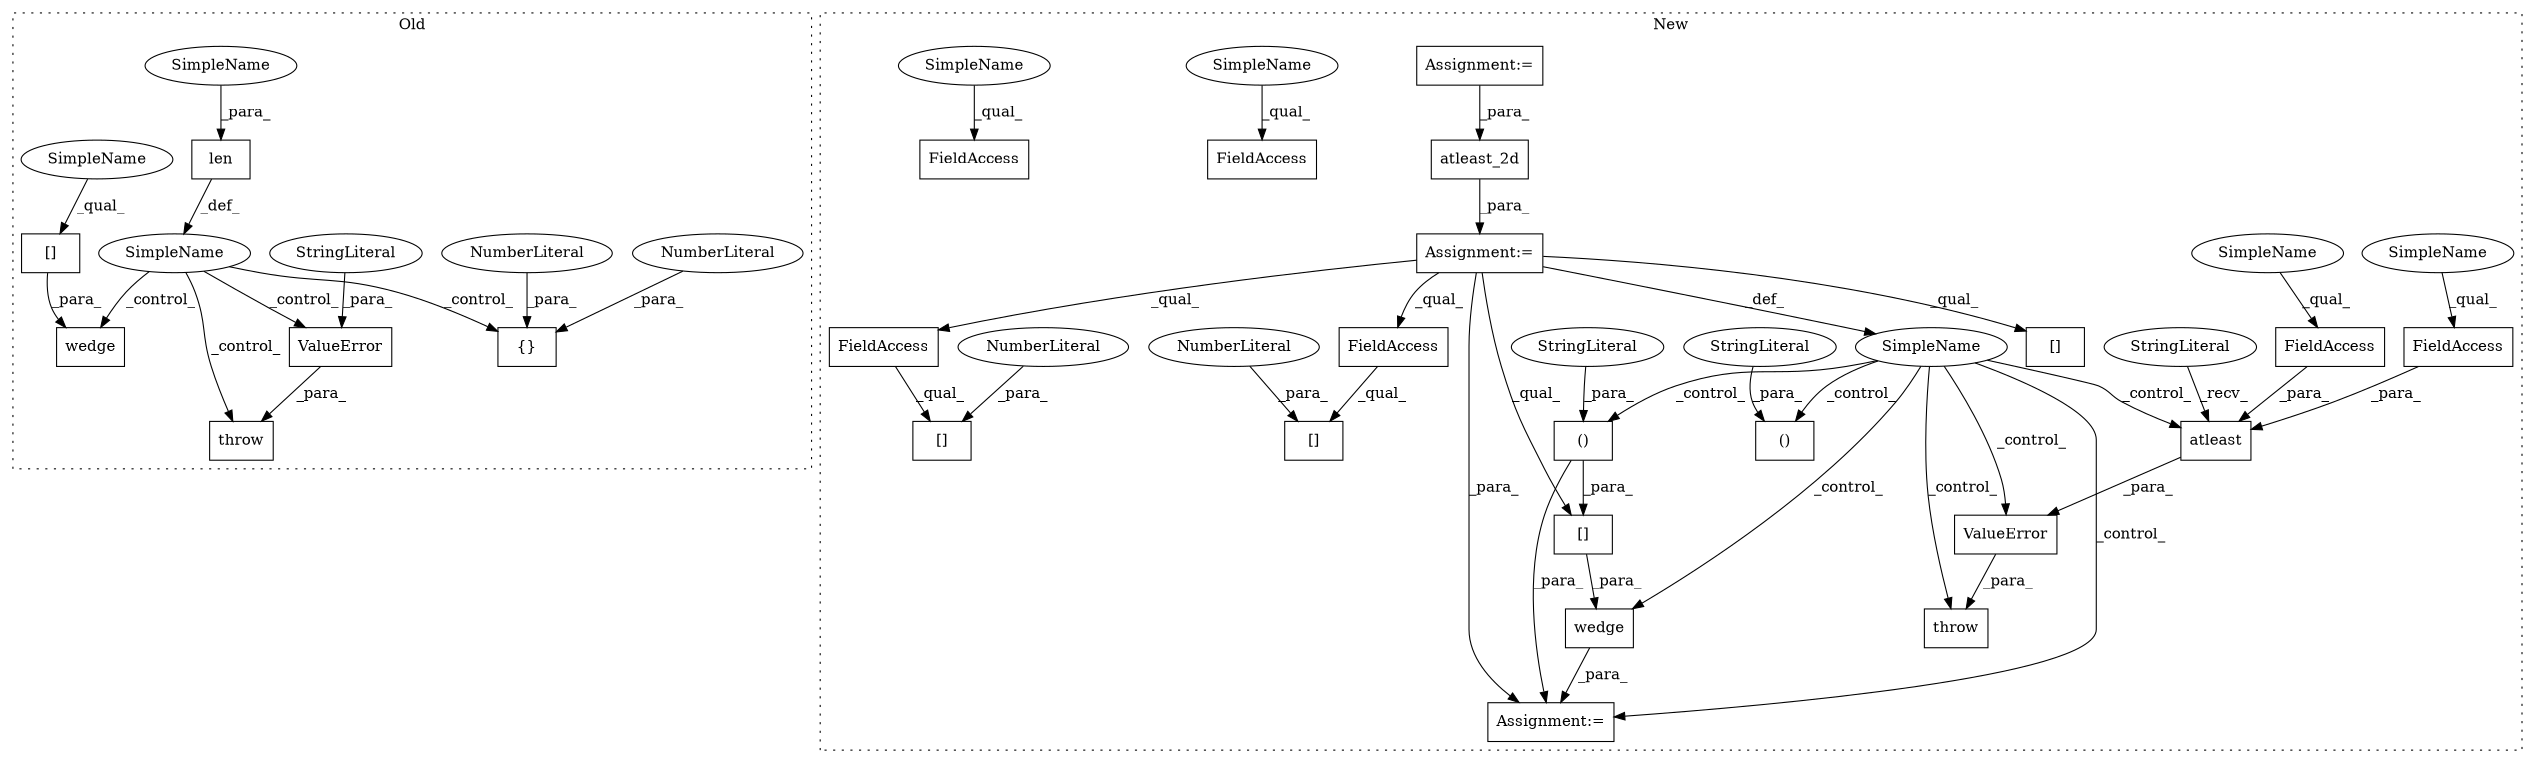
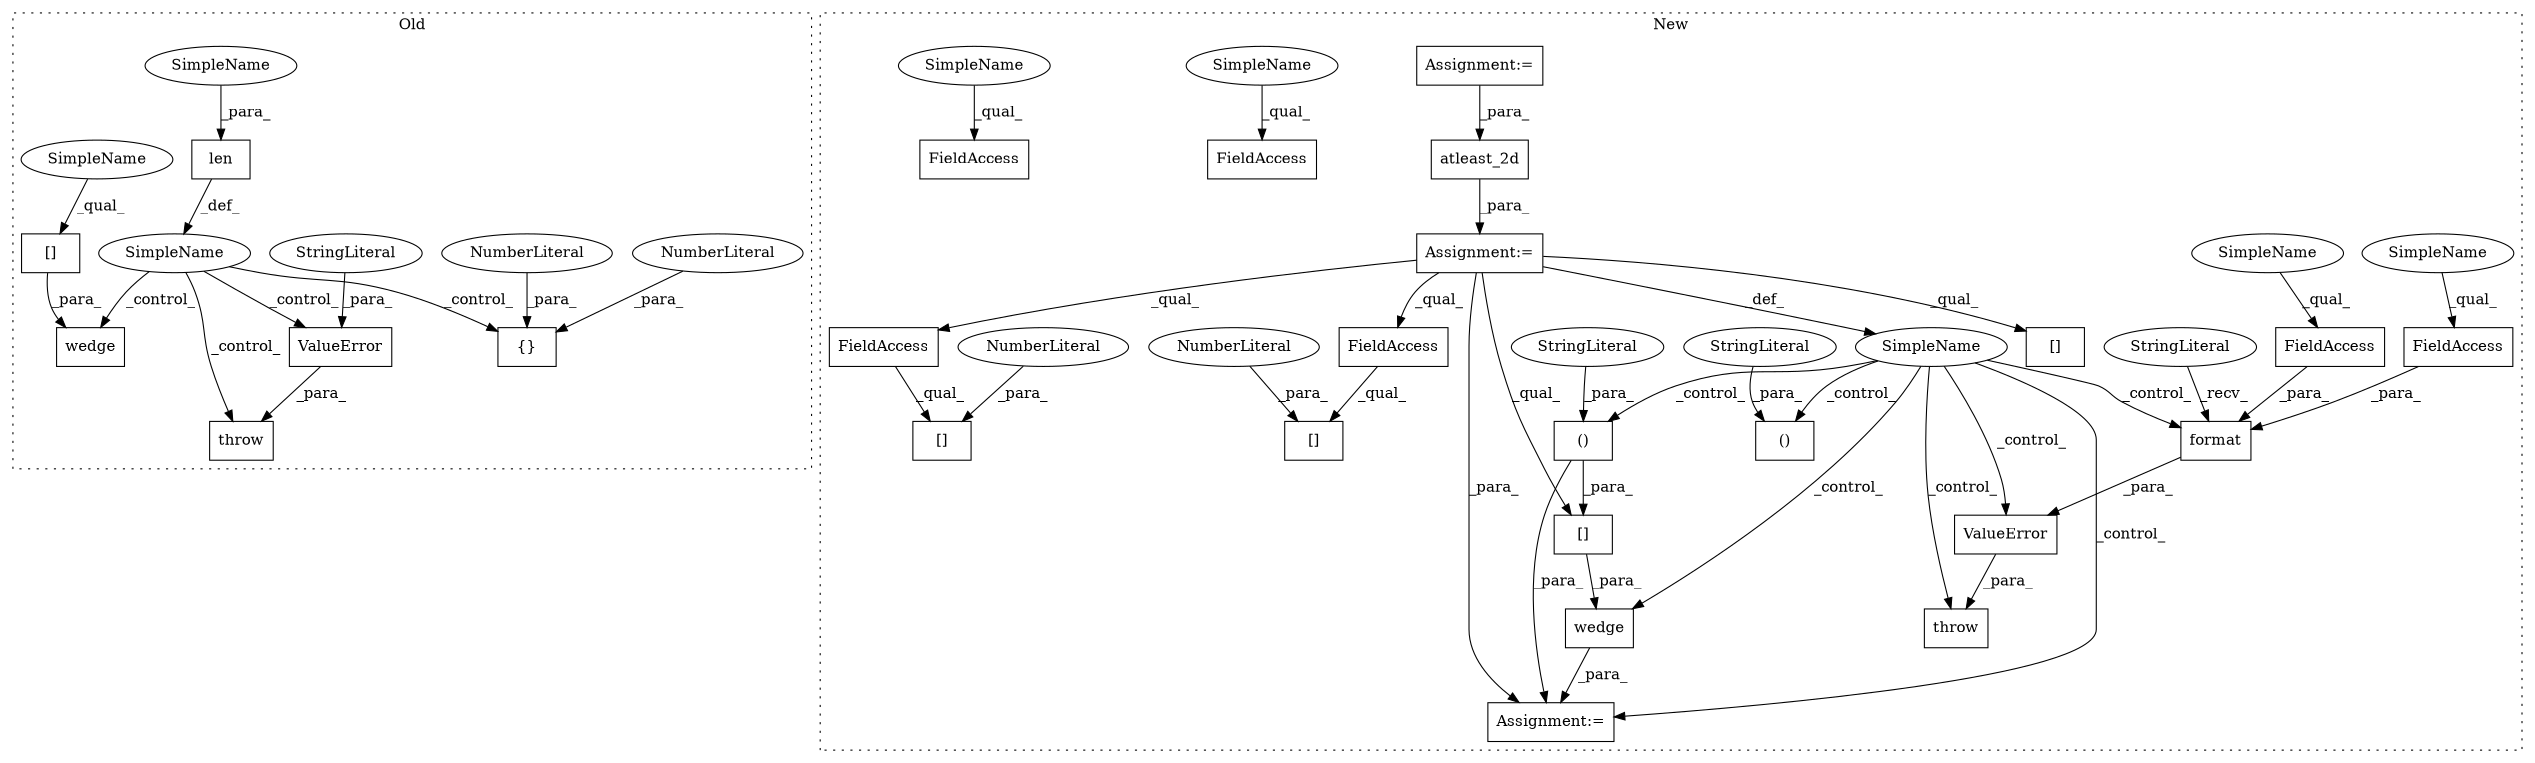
(2216, 441) -> (2216, 441)
